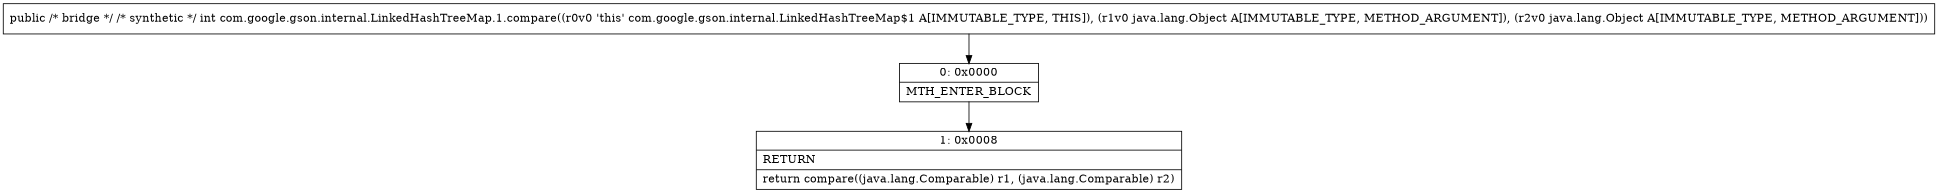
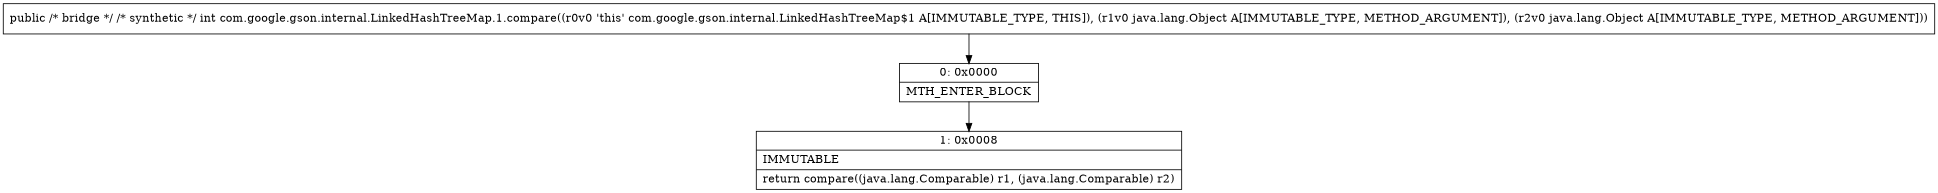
(789, 160) -> (801, 160)
